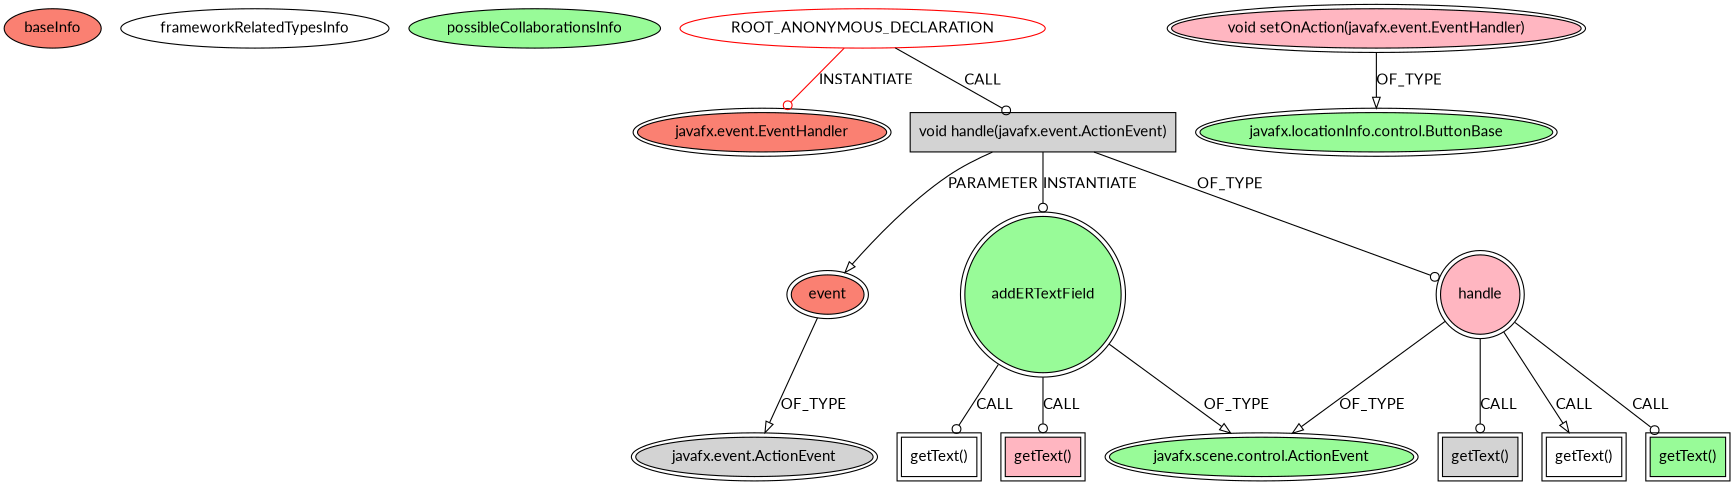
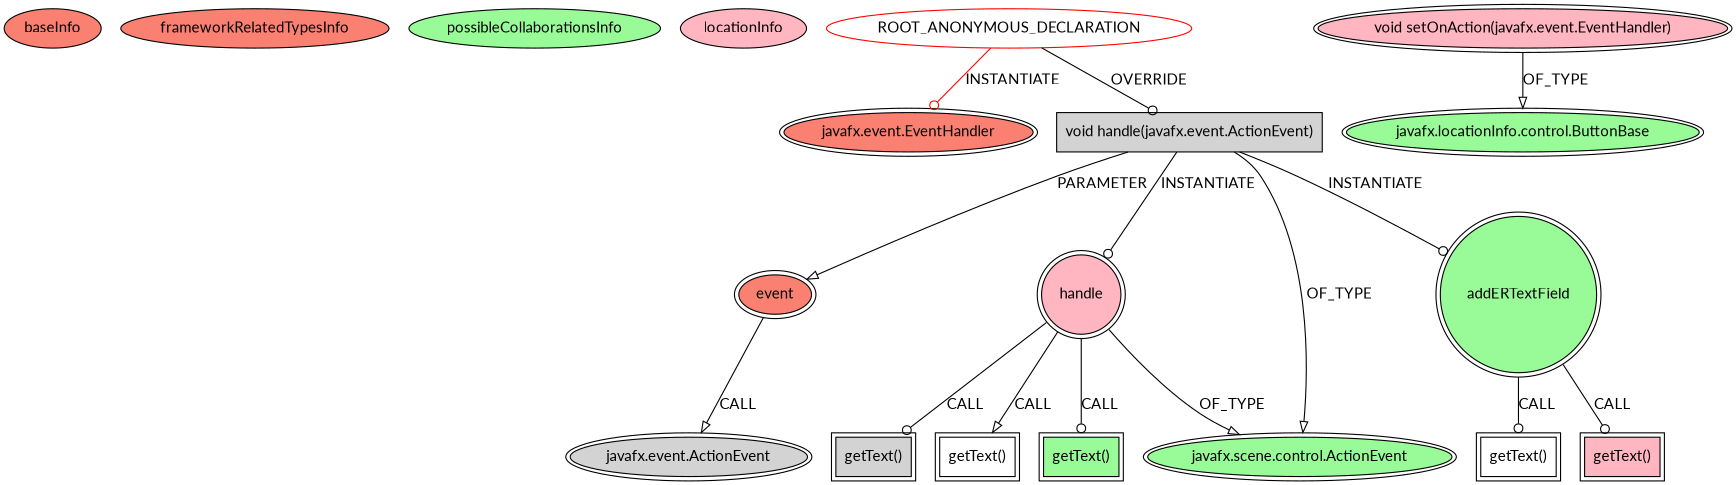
(255, 28) -> (255, 28)
none -> (743, 28)
(983, 80) -> (1149, 80)
(1230, 184) -> (1209, 184)
(1165, 385) -> (1298, 277)
(814, 405) -> (738, 405)
